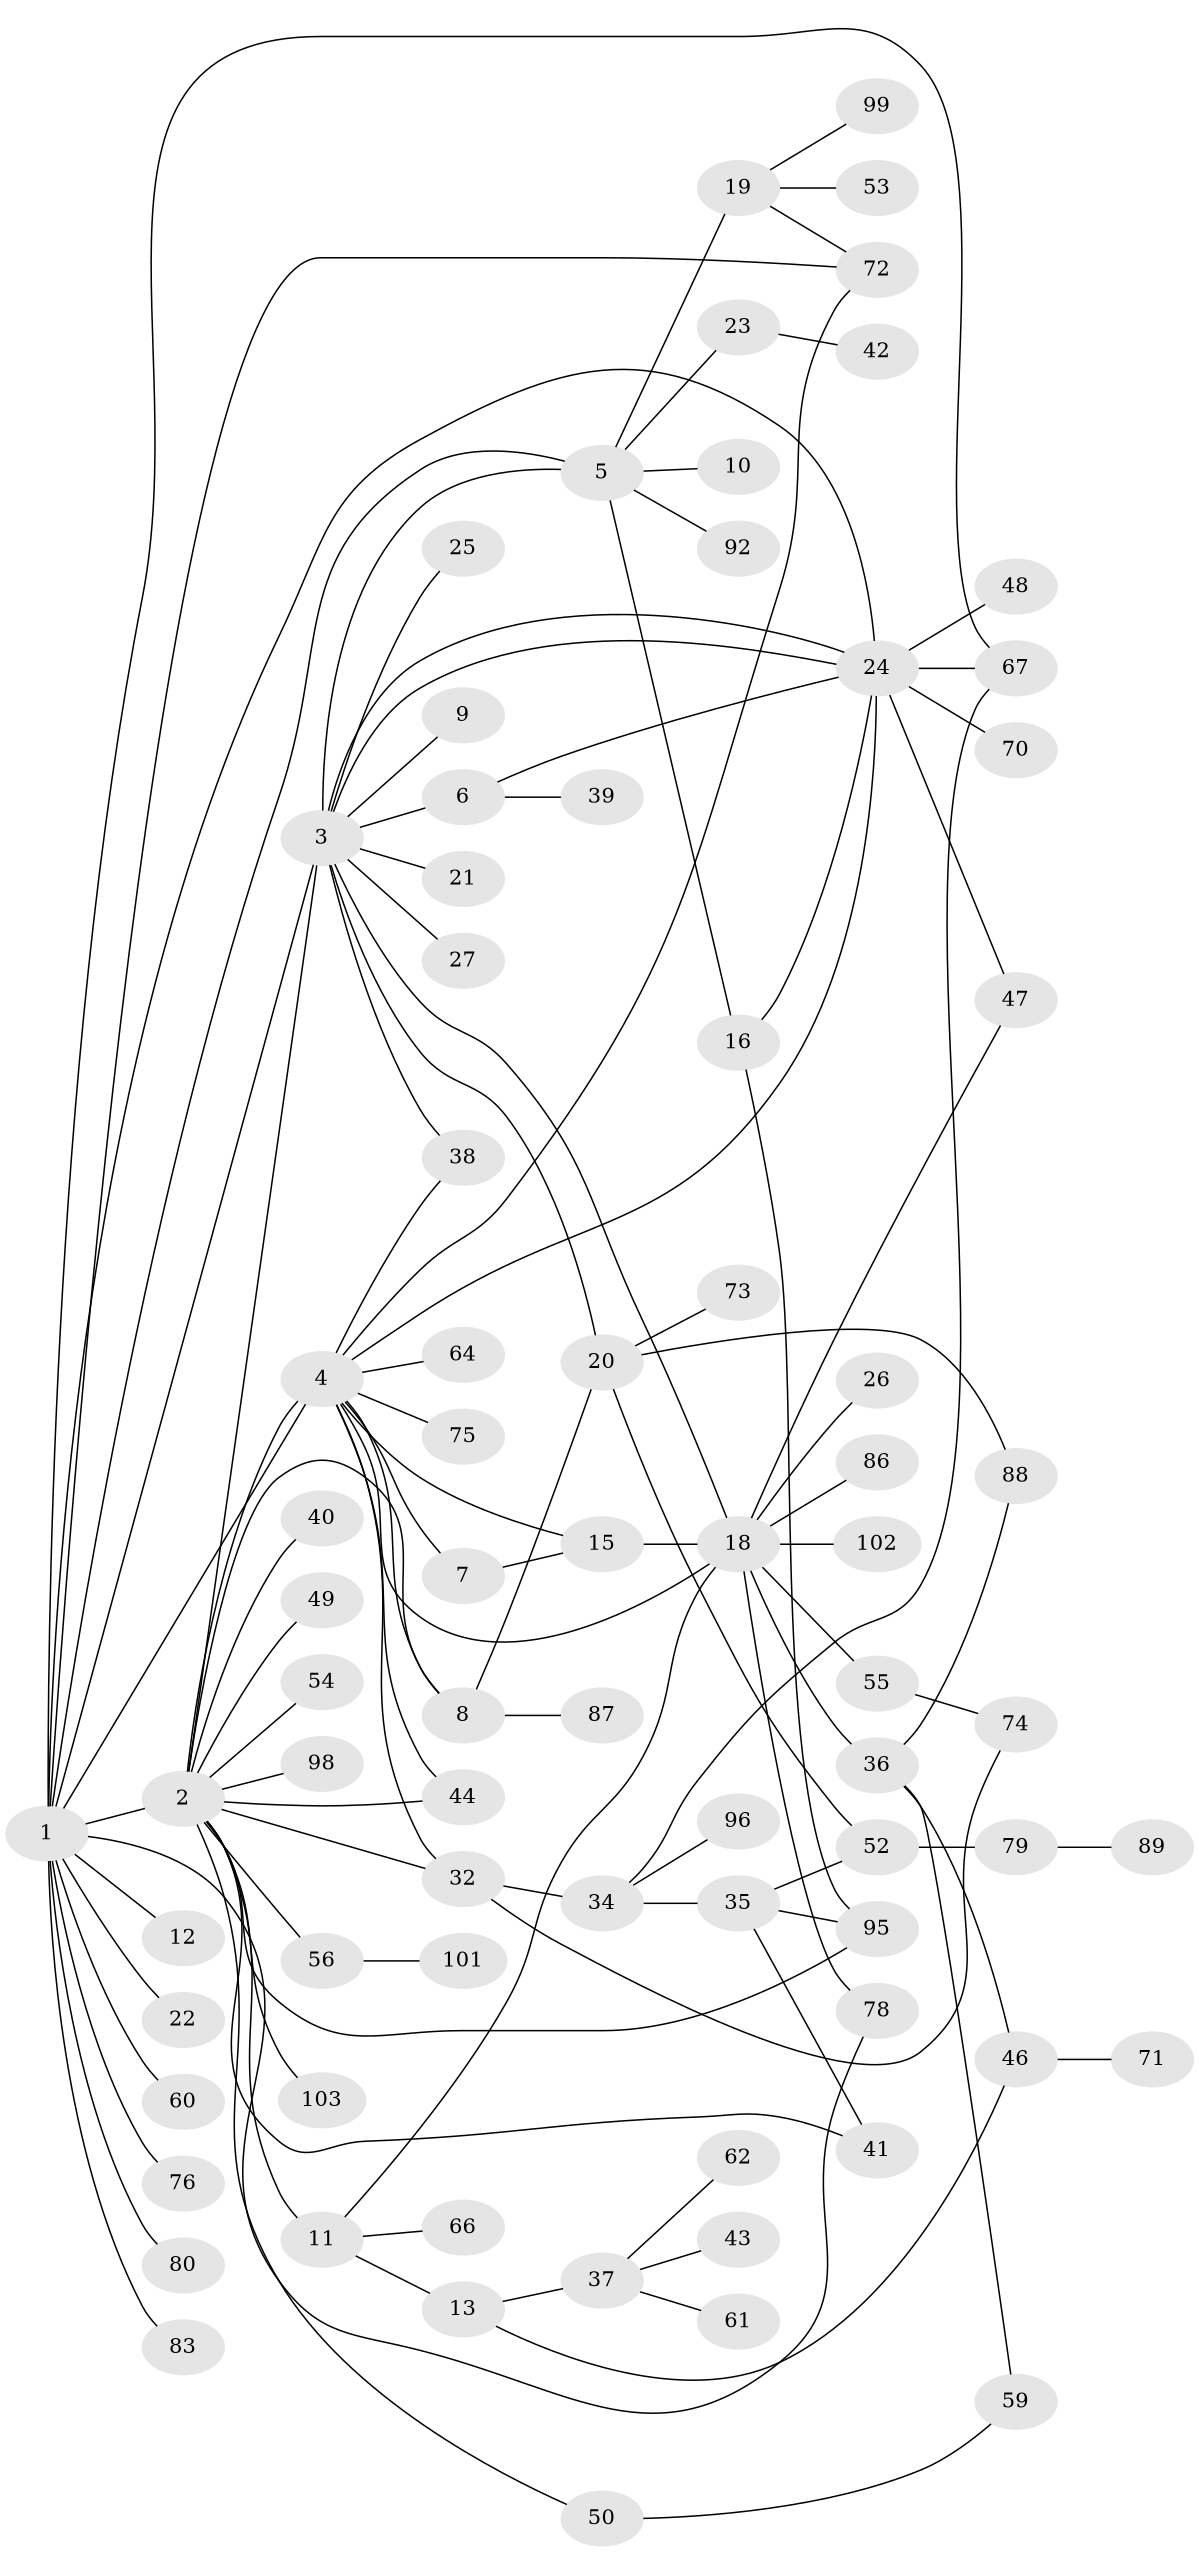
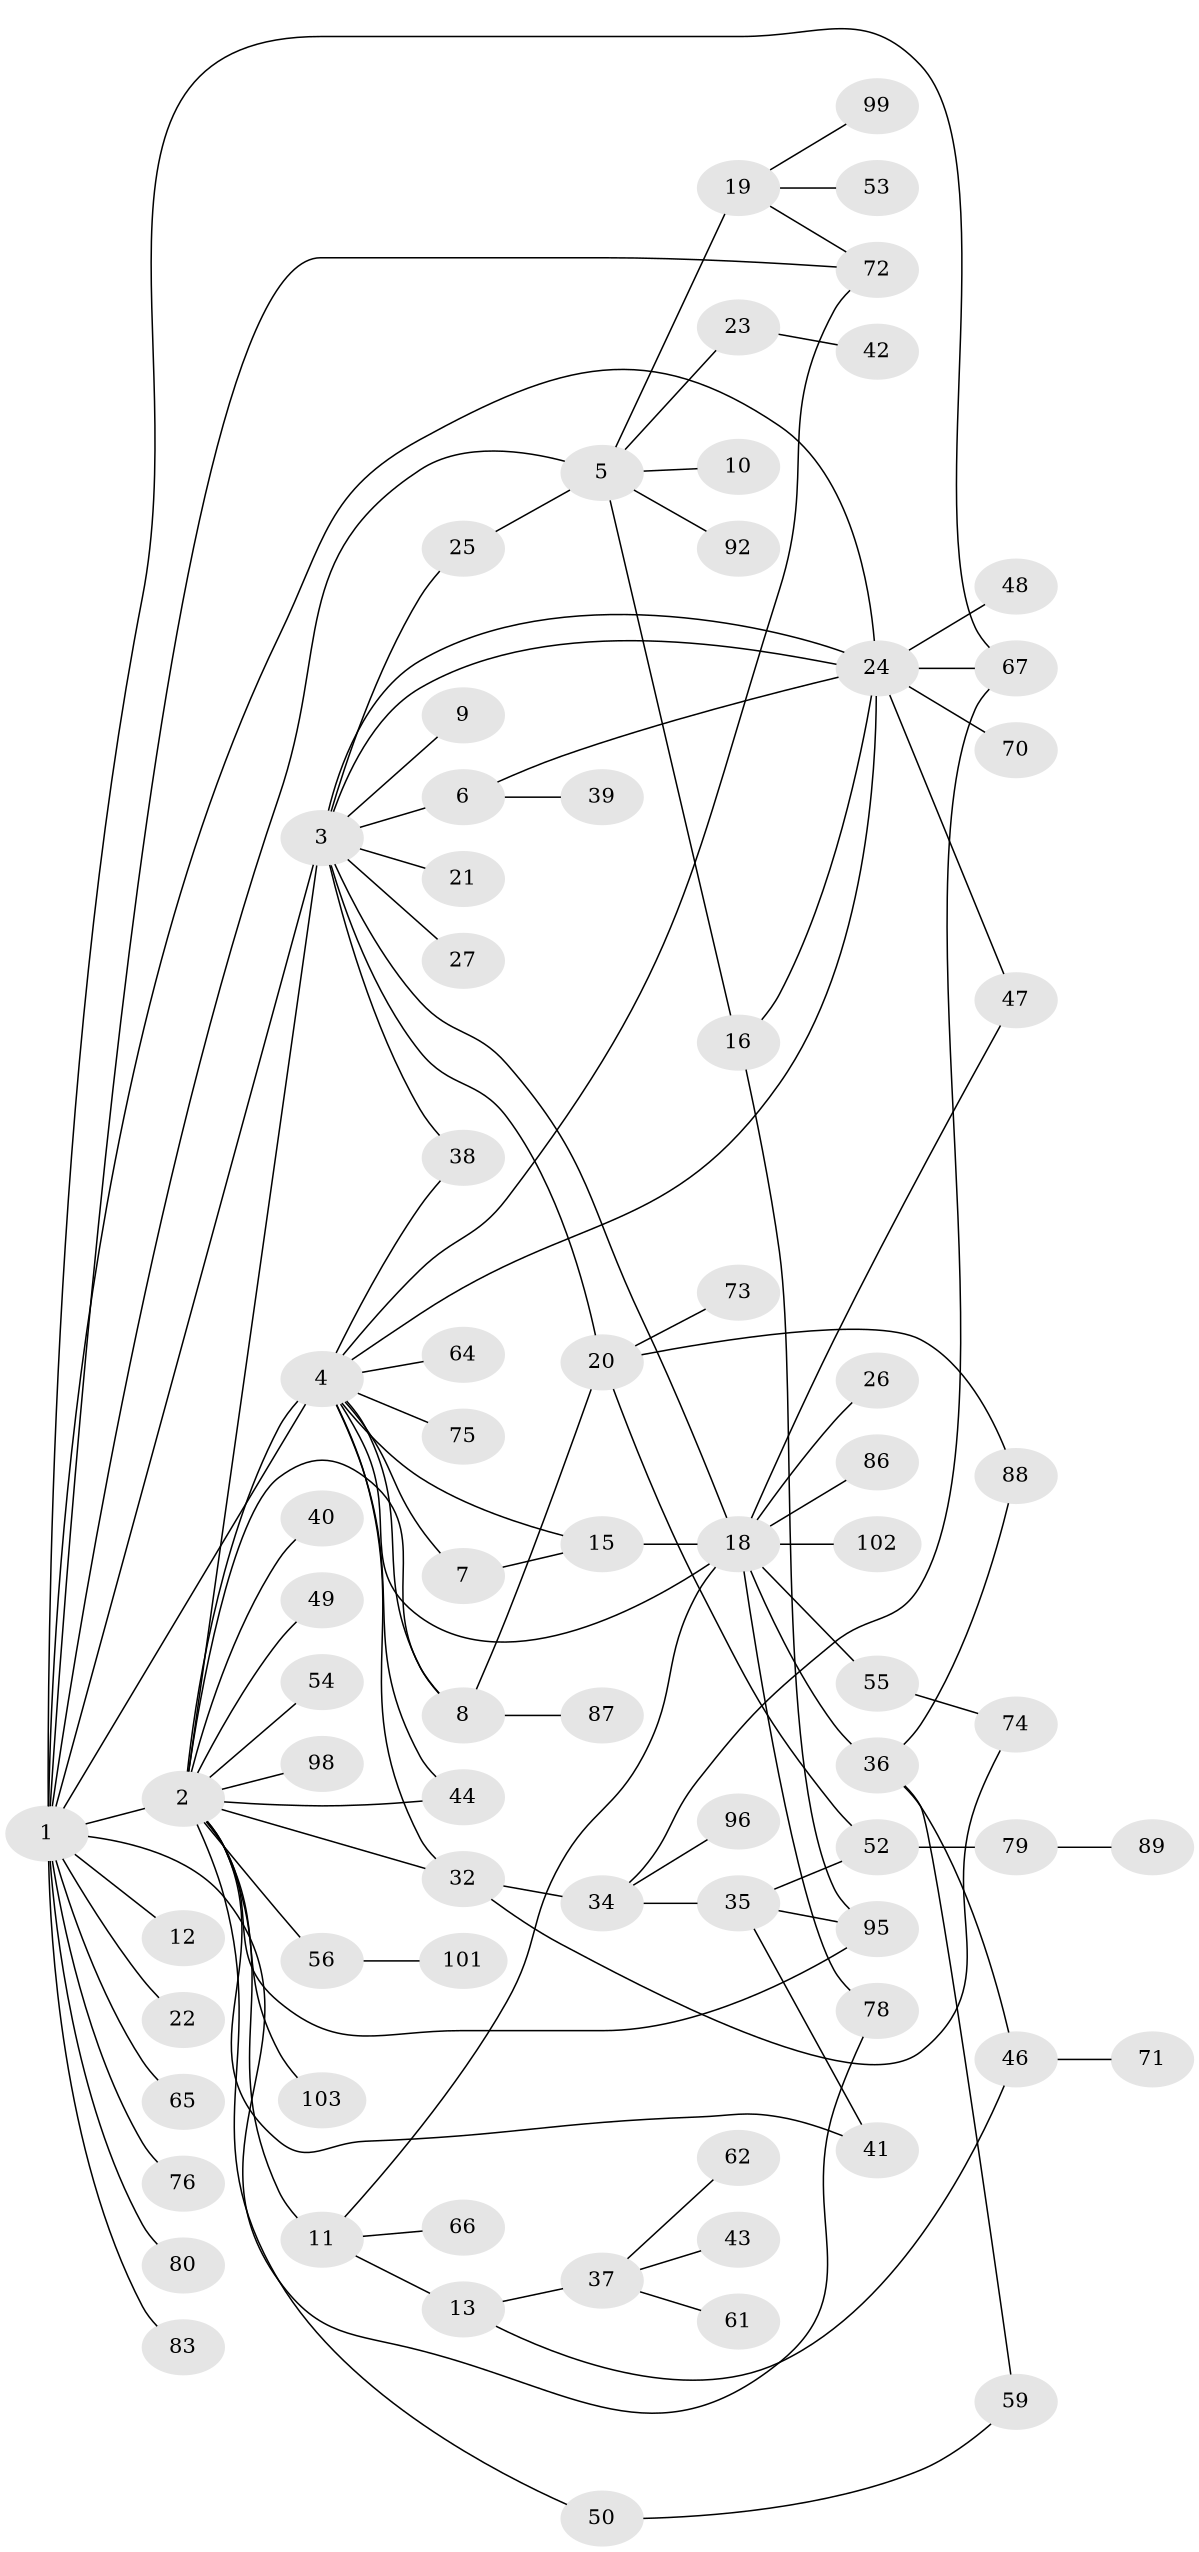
(368, 579) -> (533, 511)
(183, 2102) -> (183, 2102)
